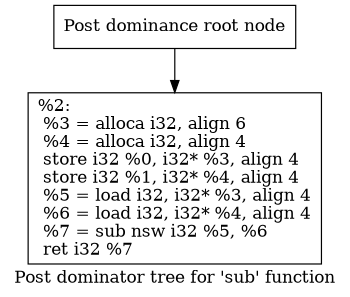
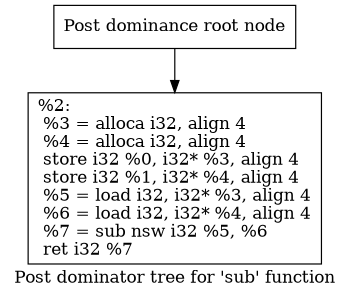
(142, 124) -> (142, 124)
